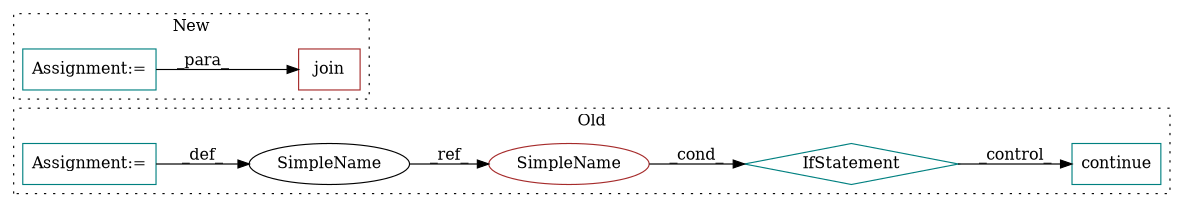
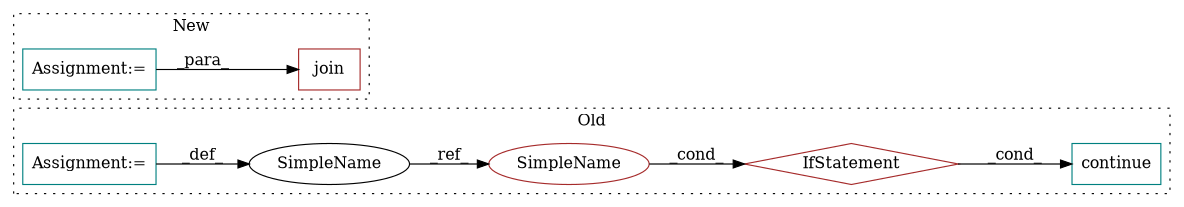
(1015, 155) -> (1015, 155)
(851, 164) -> (851, 164)
